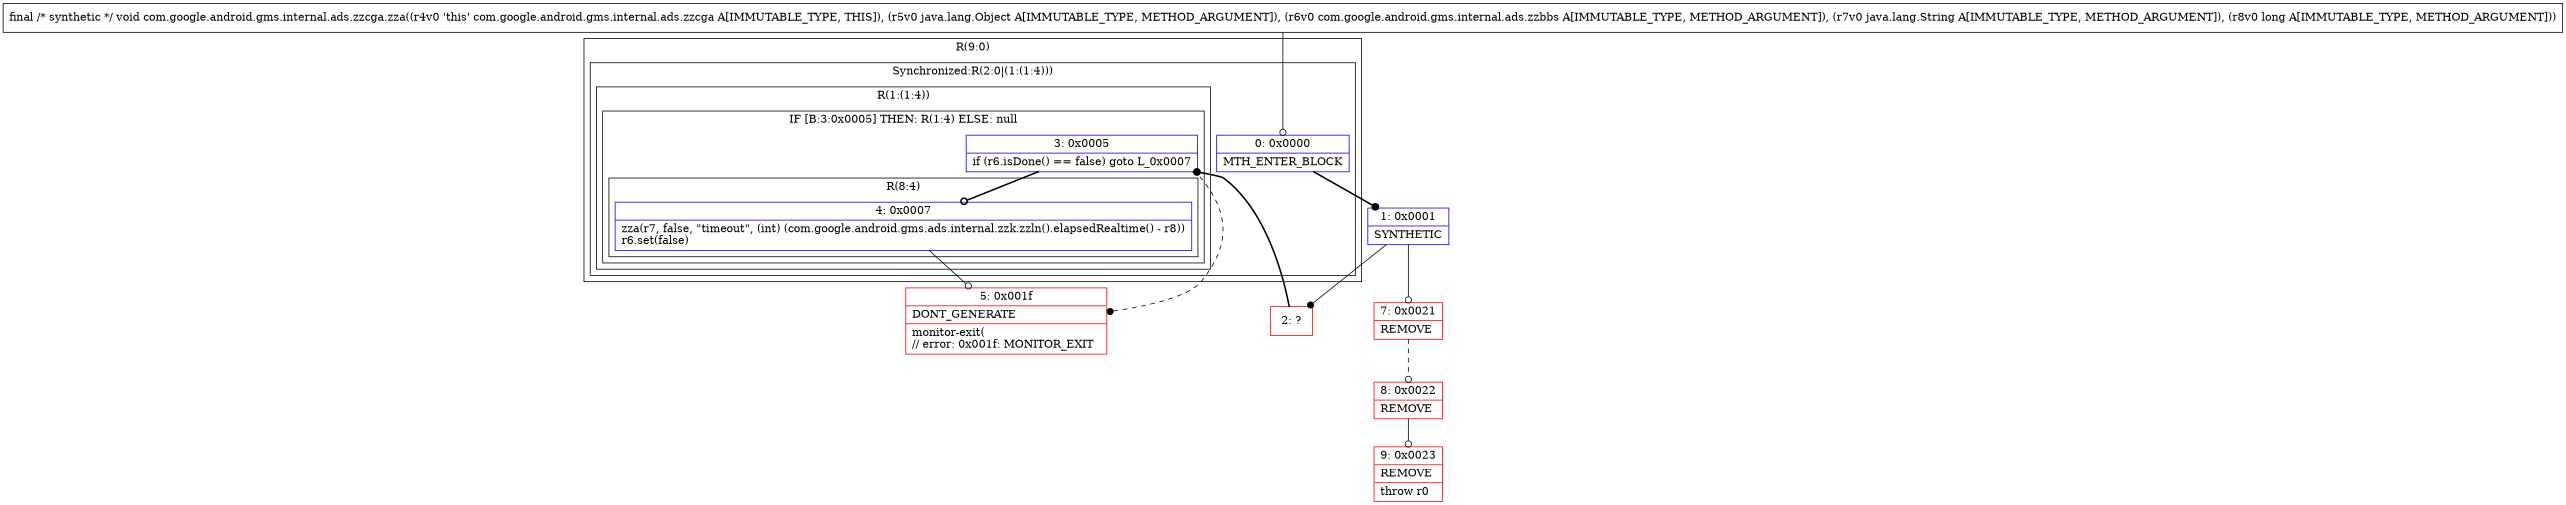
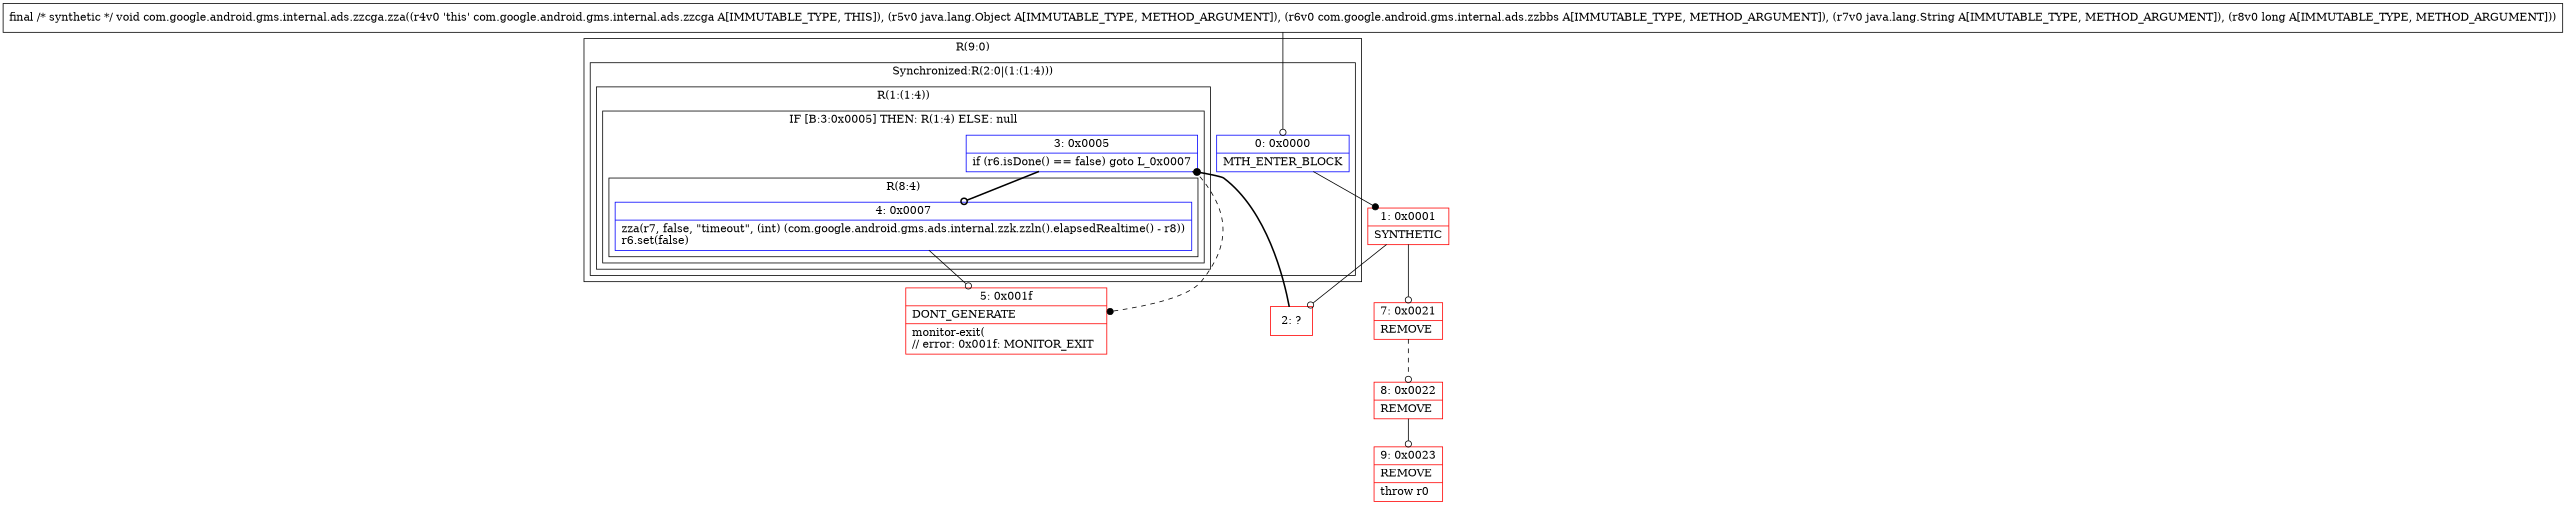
(1343, 188) -> (1343, 188)
(1408, 226) -> (1408, 226)
(1366, 261) -> (1366, 261)
